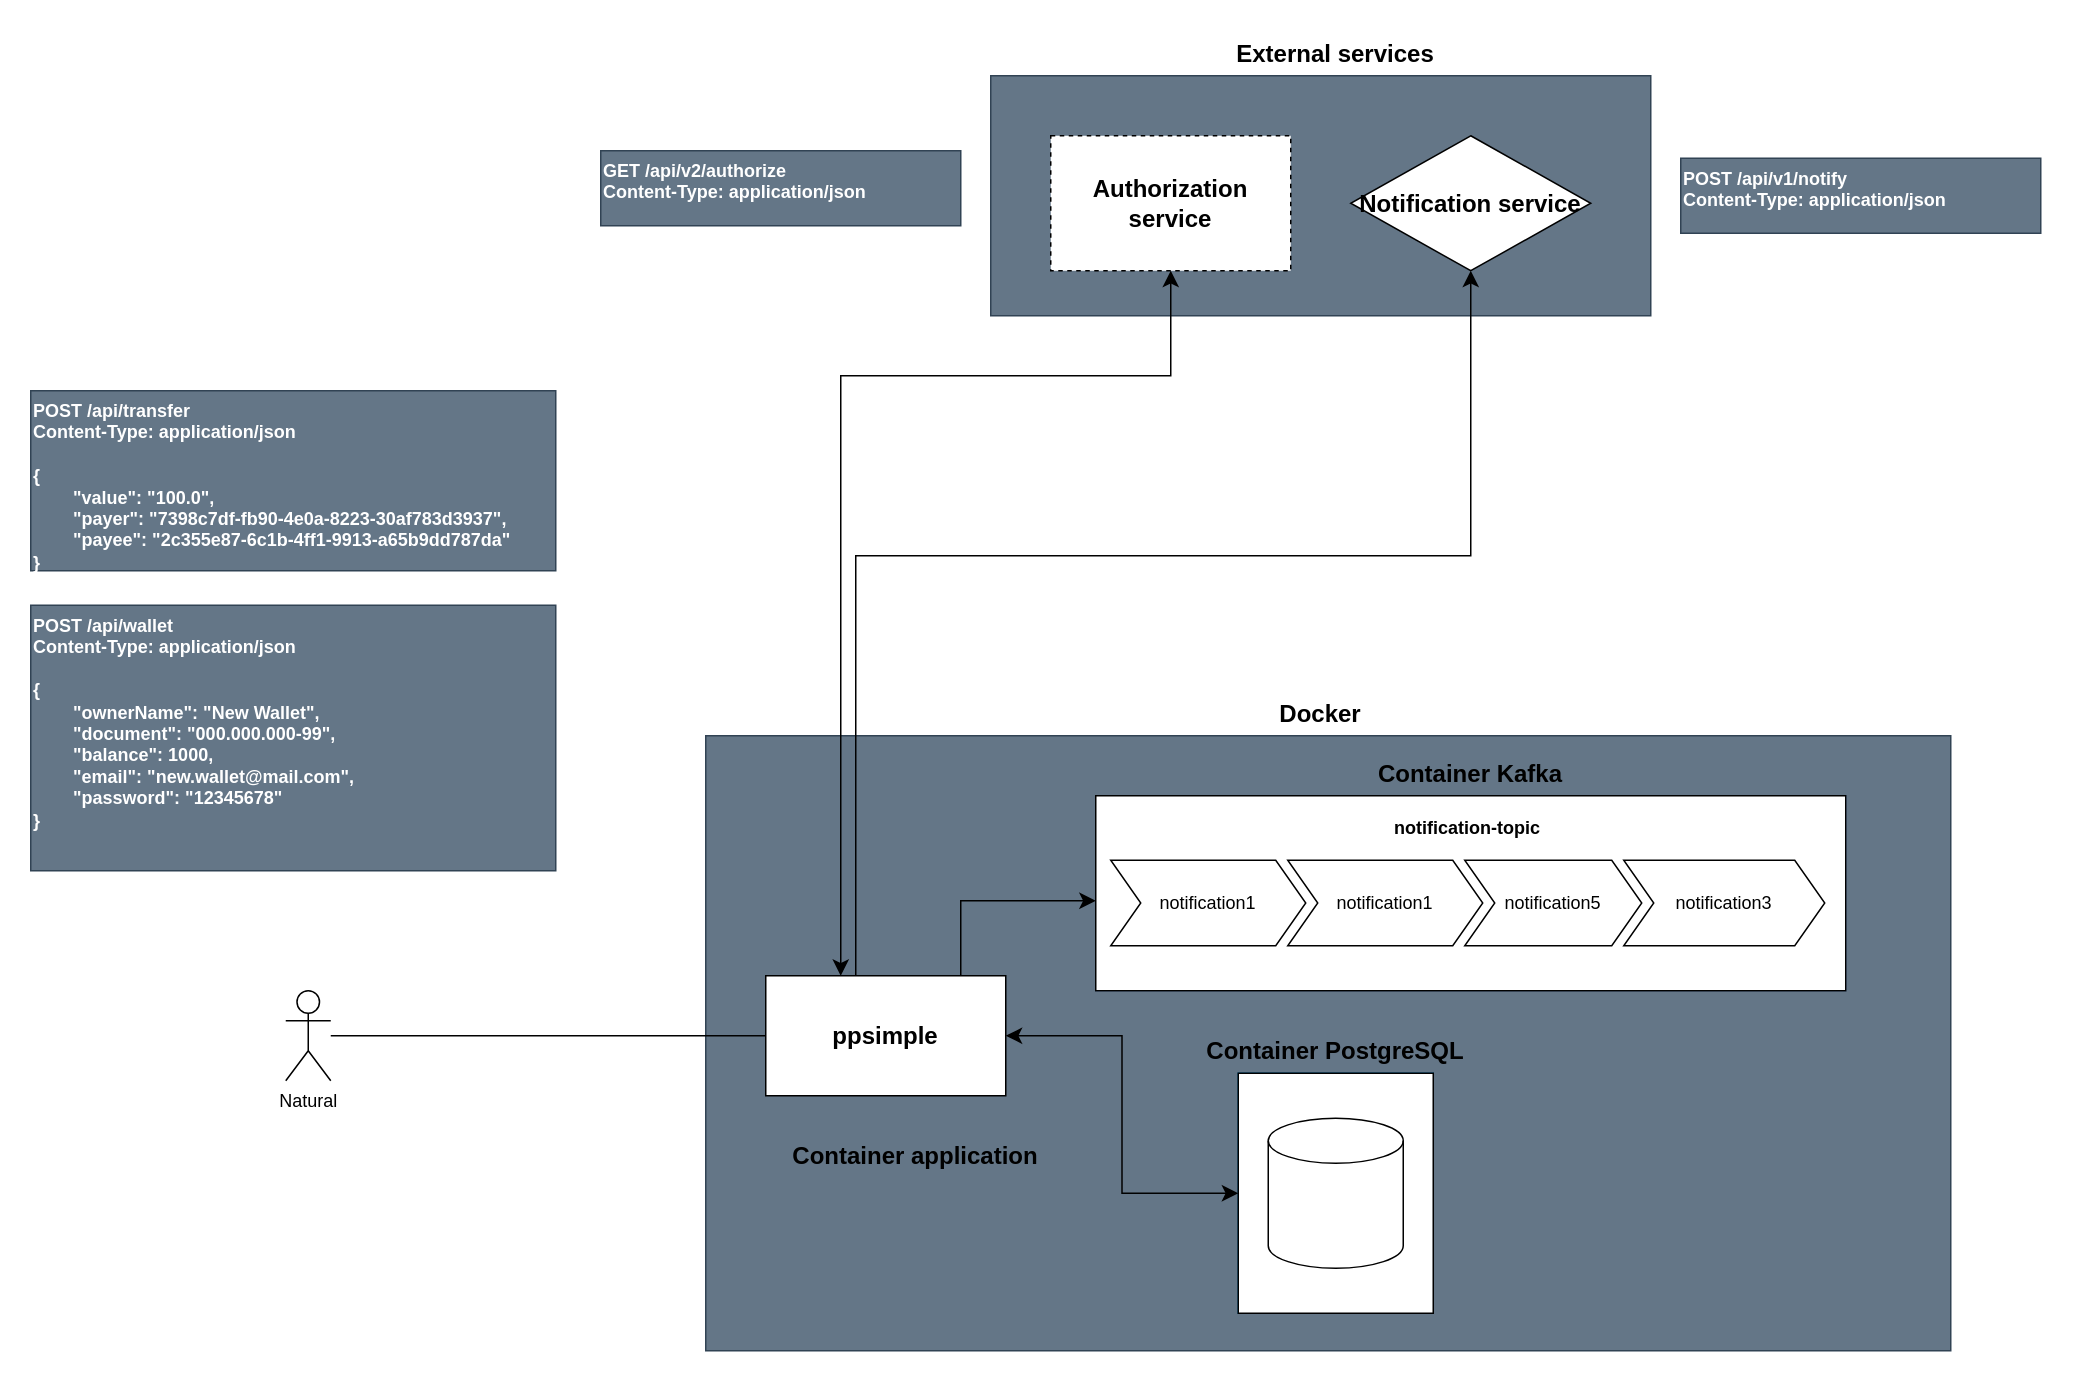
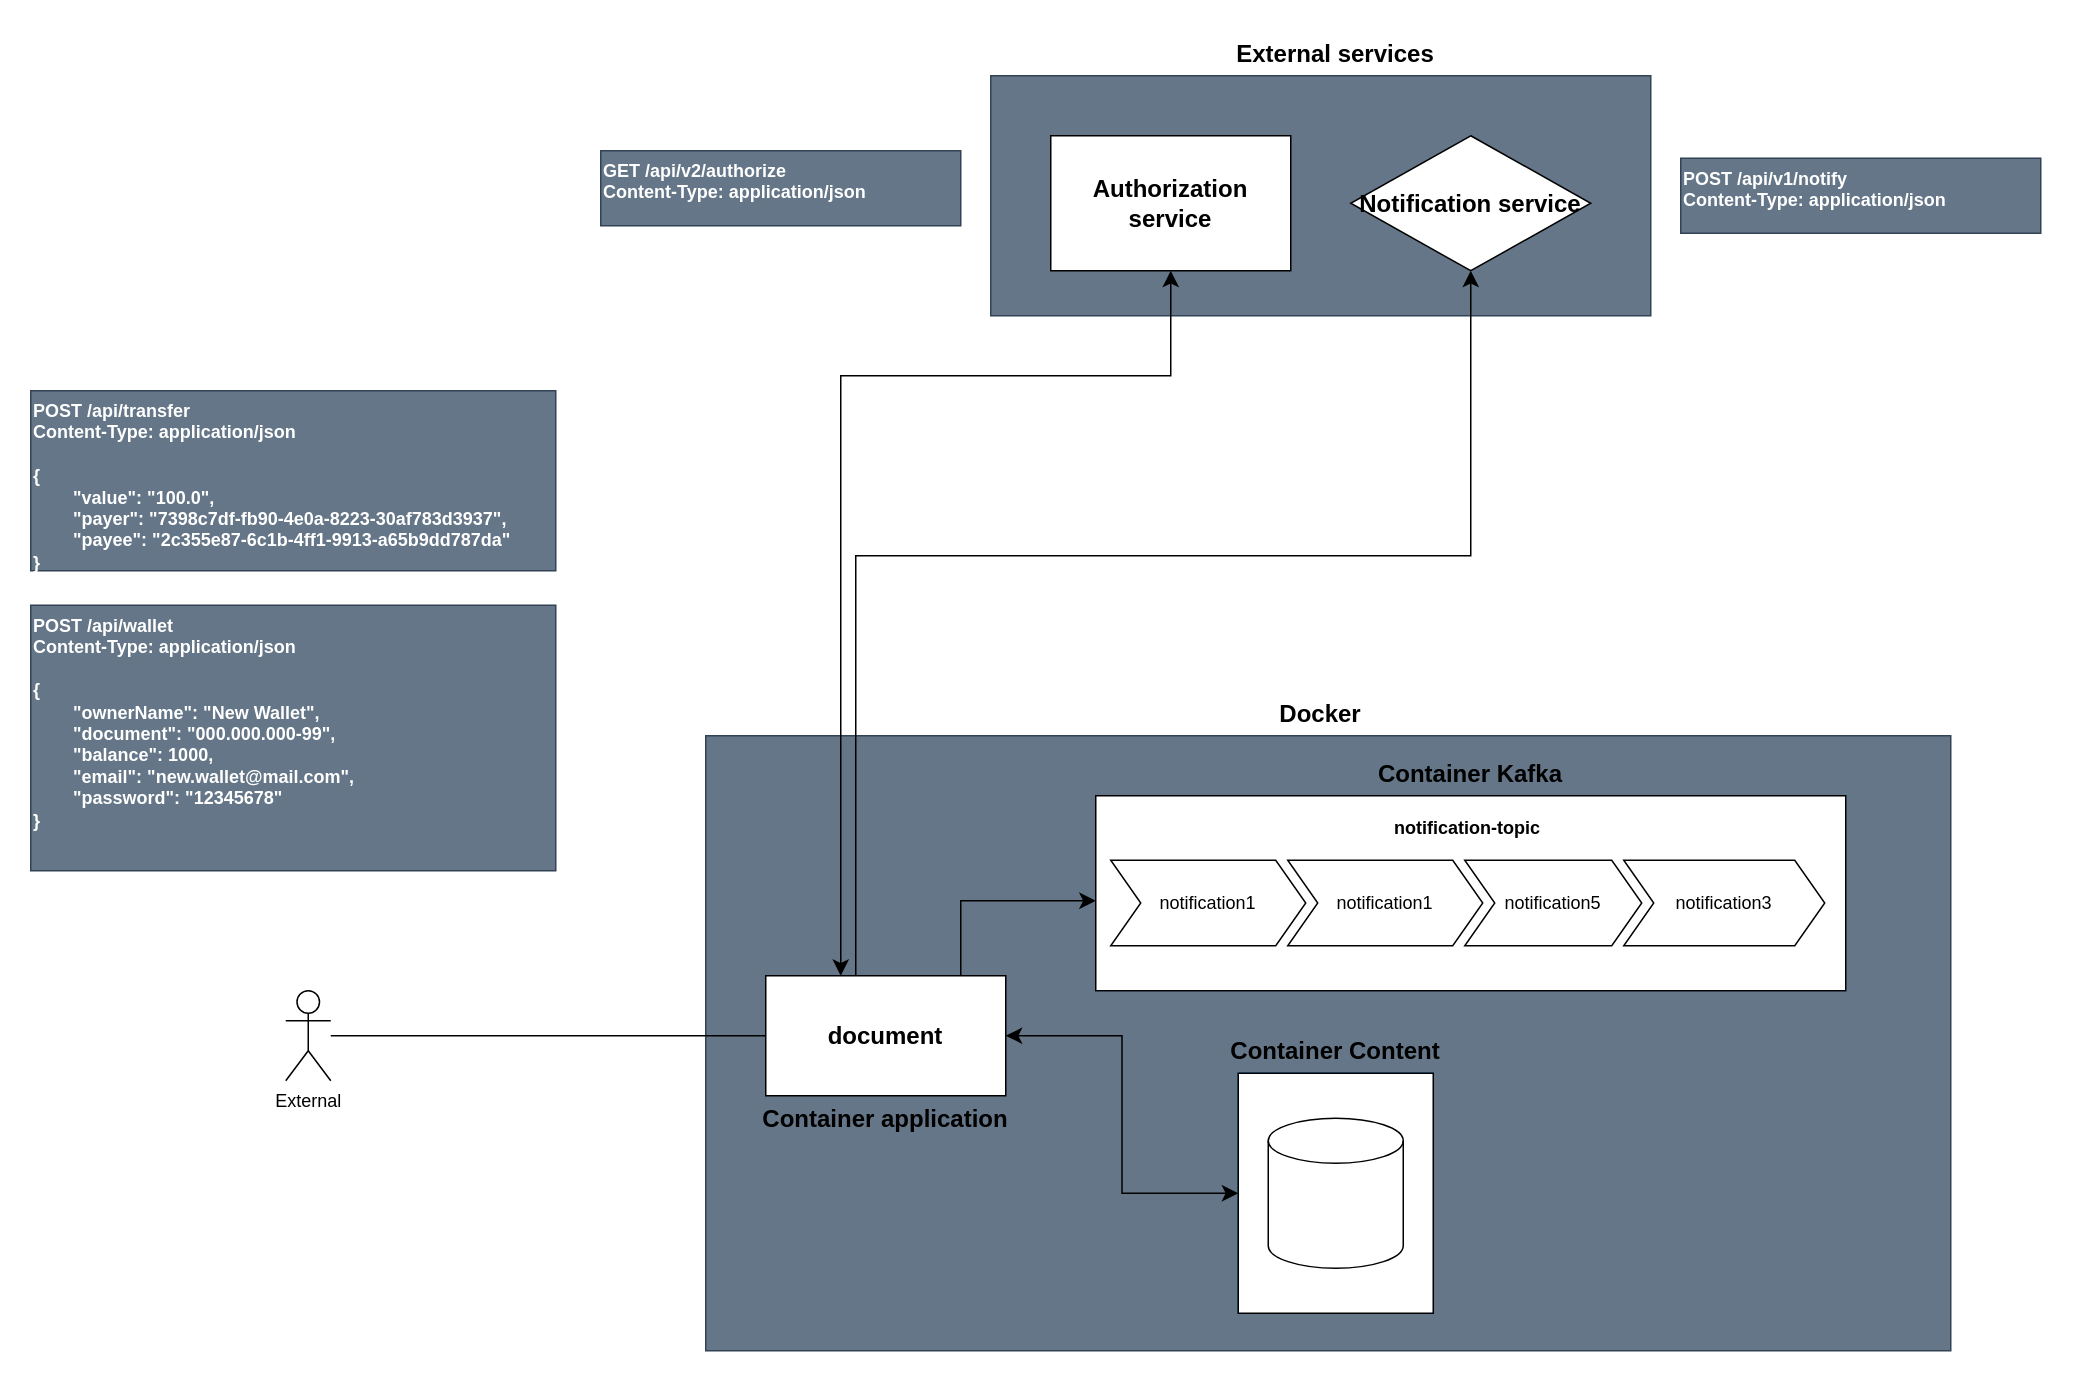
(1171, 203) -> (1171, 203)
(886, 1036) -> (886, 1036)
(1336, 1051) -> (1336, 1051)
(309, 1102) -> (309, 1102)
(916, 1156) -> (886, 1118)
